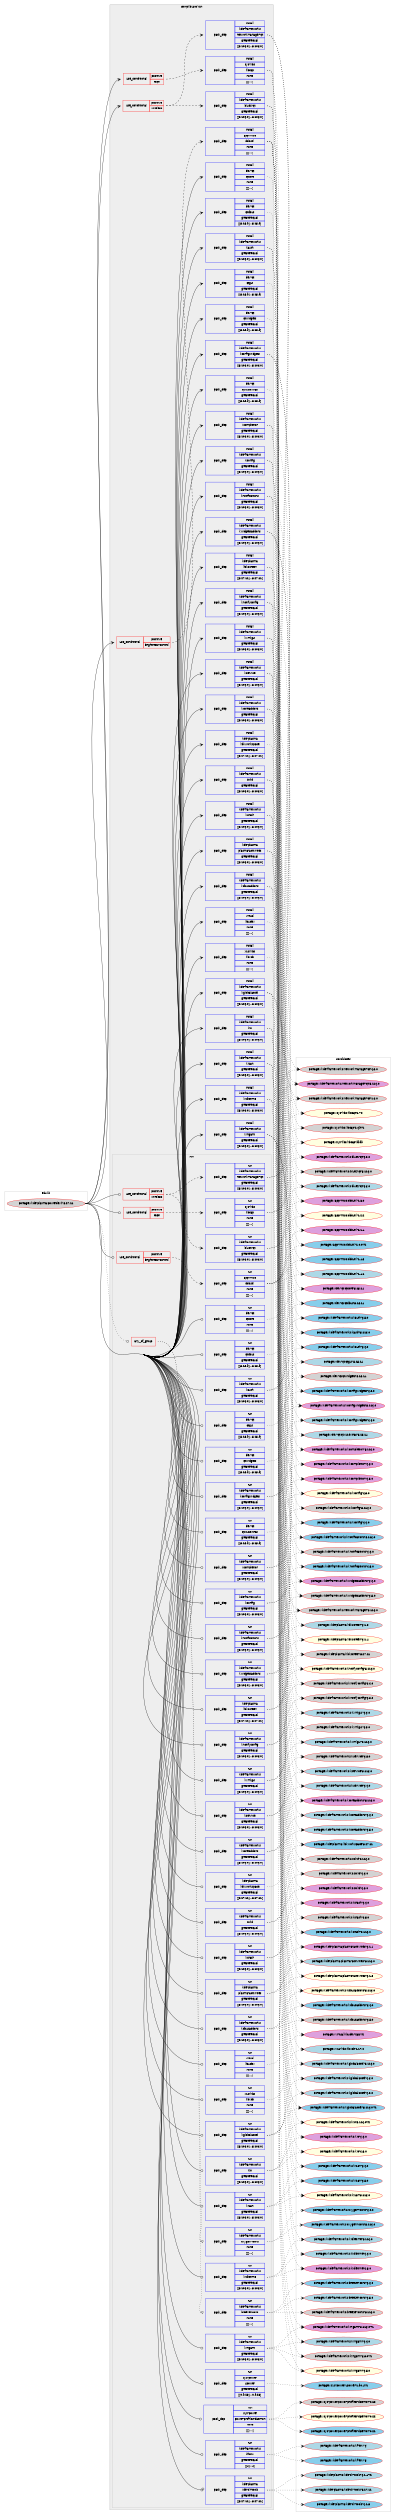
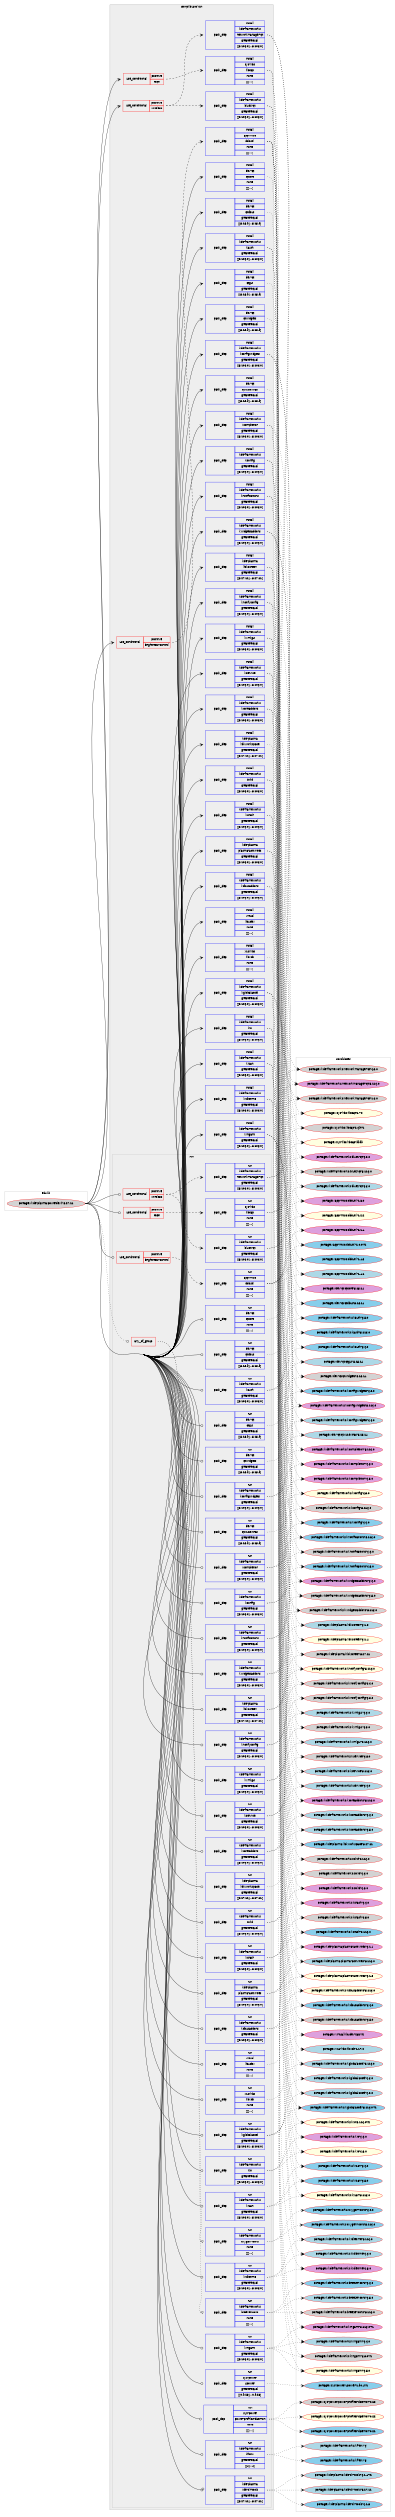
(343, 1611) -> (343, 1611)
